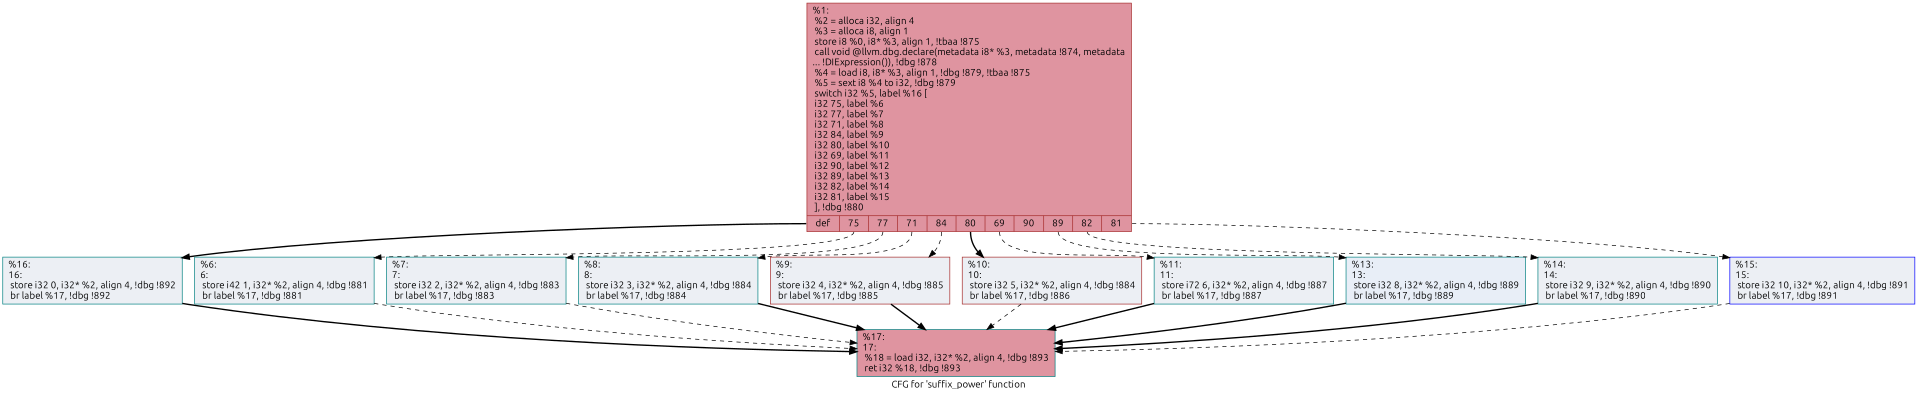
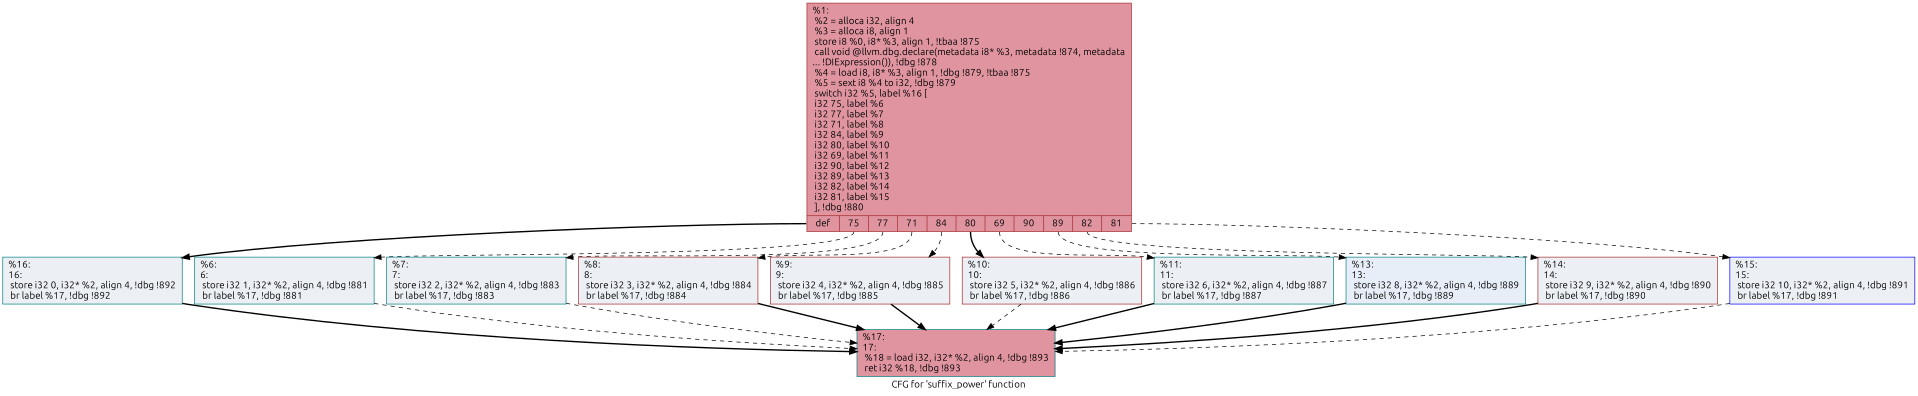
(668, 281) -> (668, 281)
(1628, 281) -> (1628, 281)
(284, 285) -> (284, 285)
(1052, 285) -> (1052, 285)
(1244, 285) -> (1244, 285)
